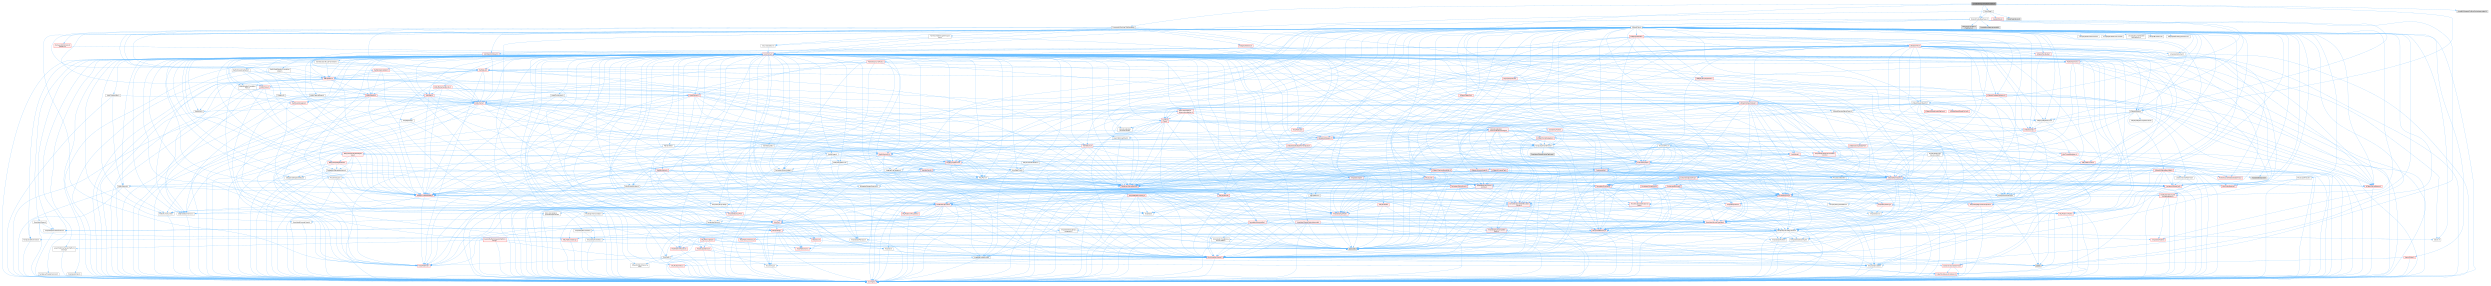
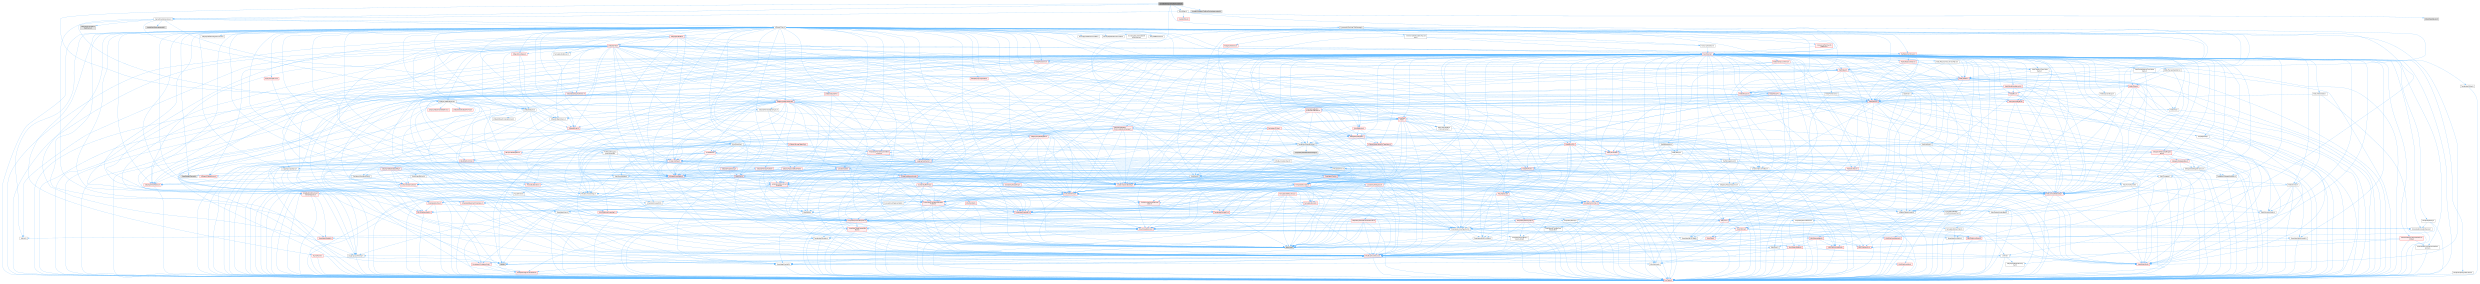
(340, 93) -> (2001, 75)
(1121, 138) -> none
(2230, 178) -> (208, 176)
